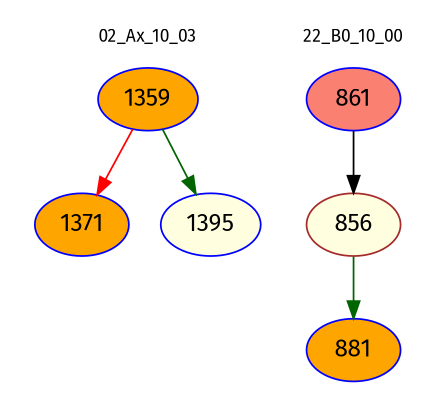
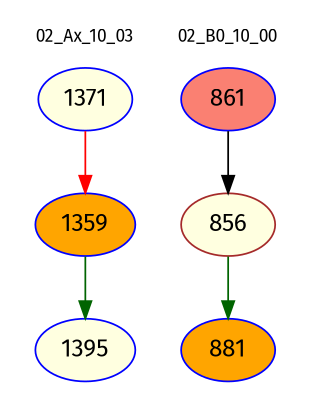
(354, 37) -> (228, 37)
(119, 154) -> (85, 153)
(82, 225) -> (85, 99)
